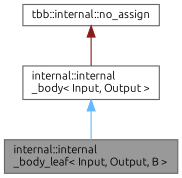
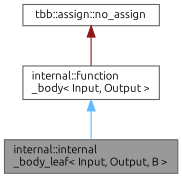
(91, 15) -> (91, 15)
(91, 83) -> (91, 83)
